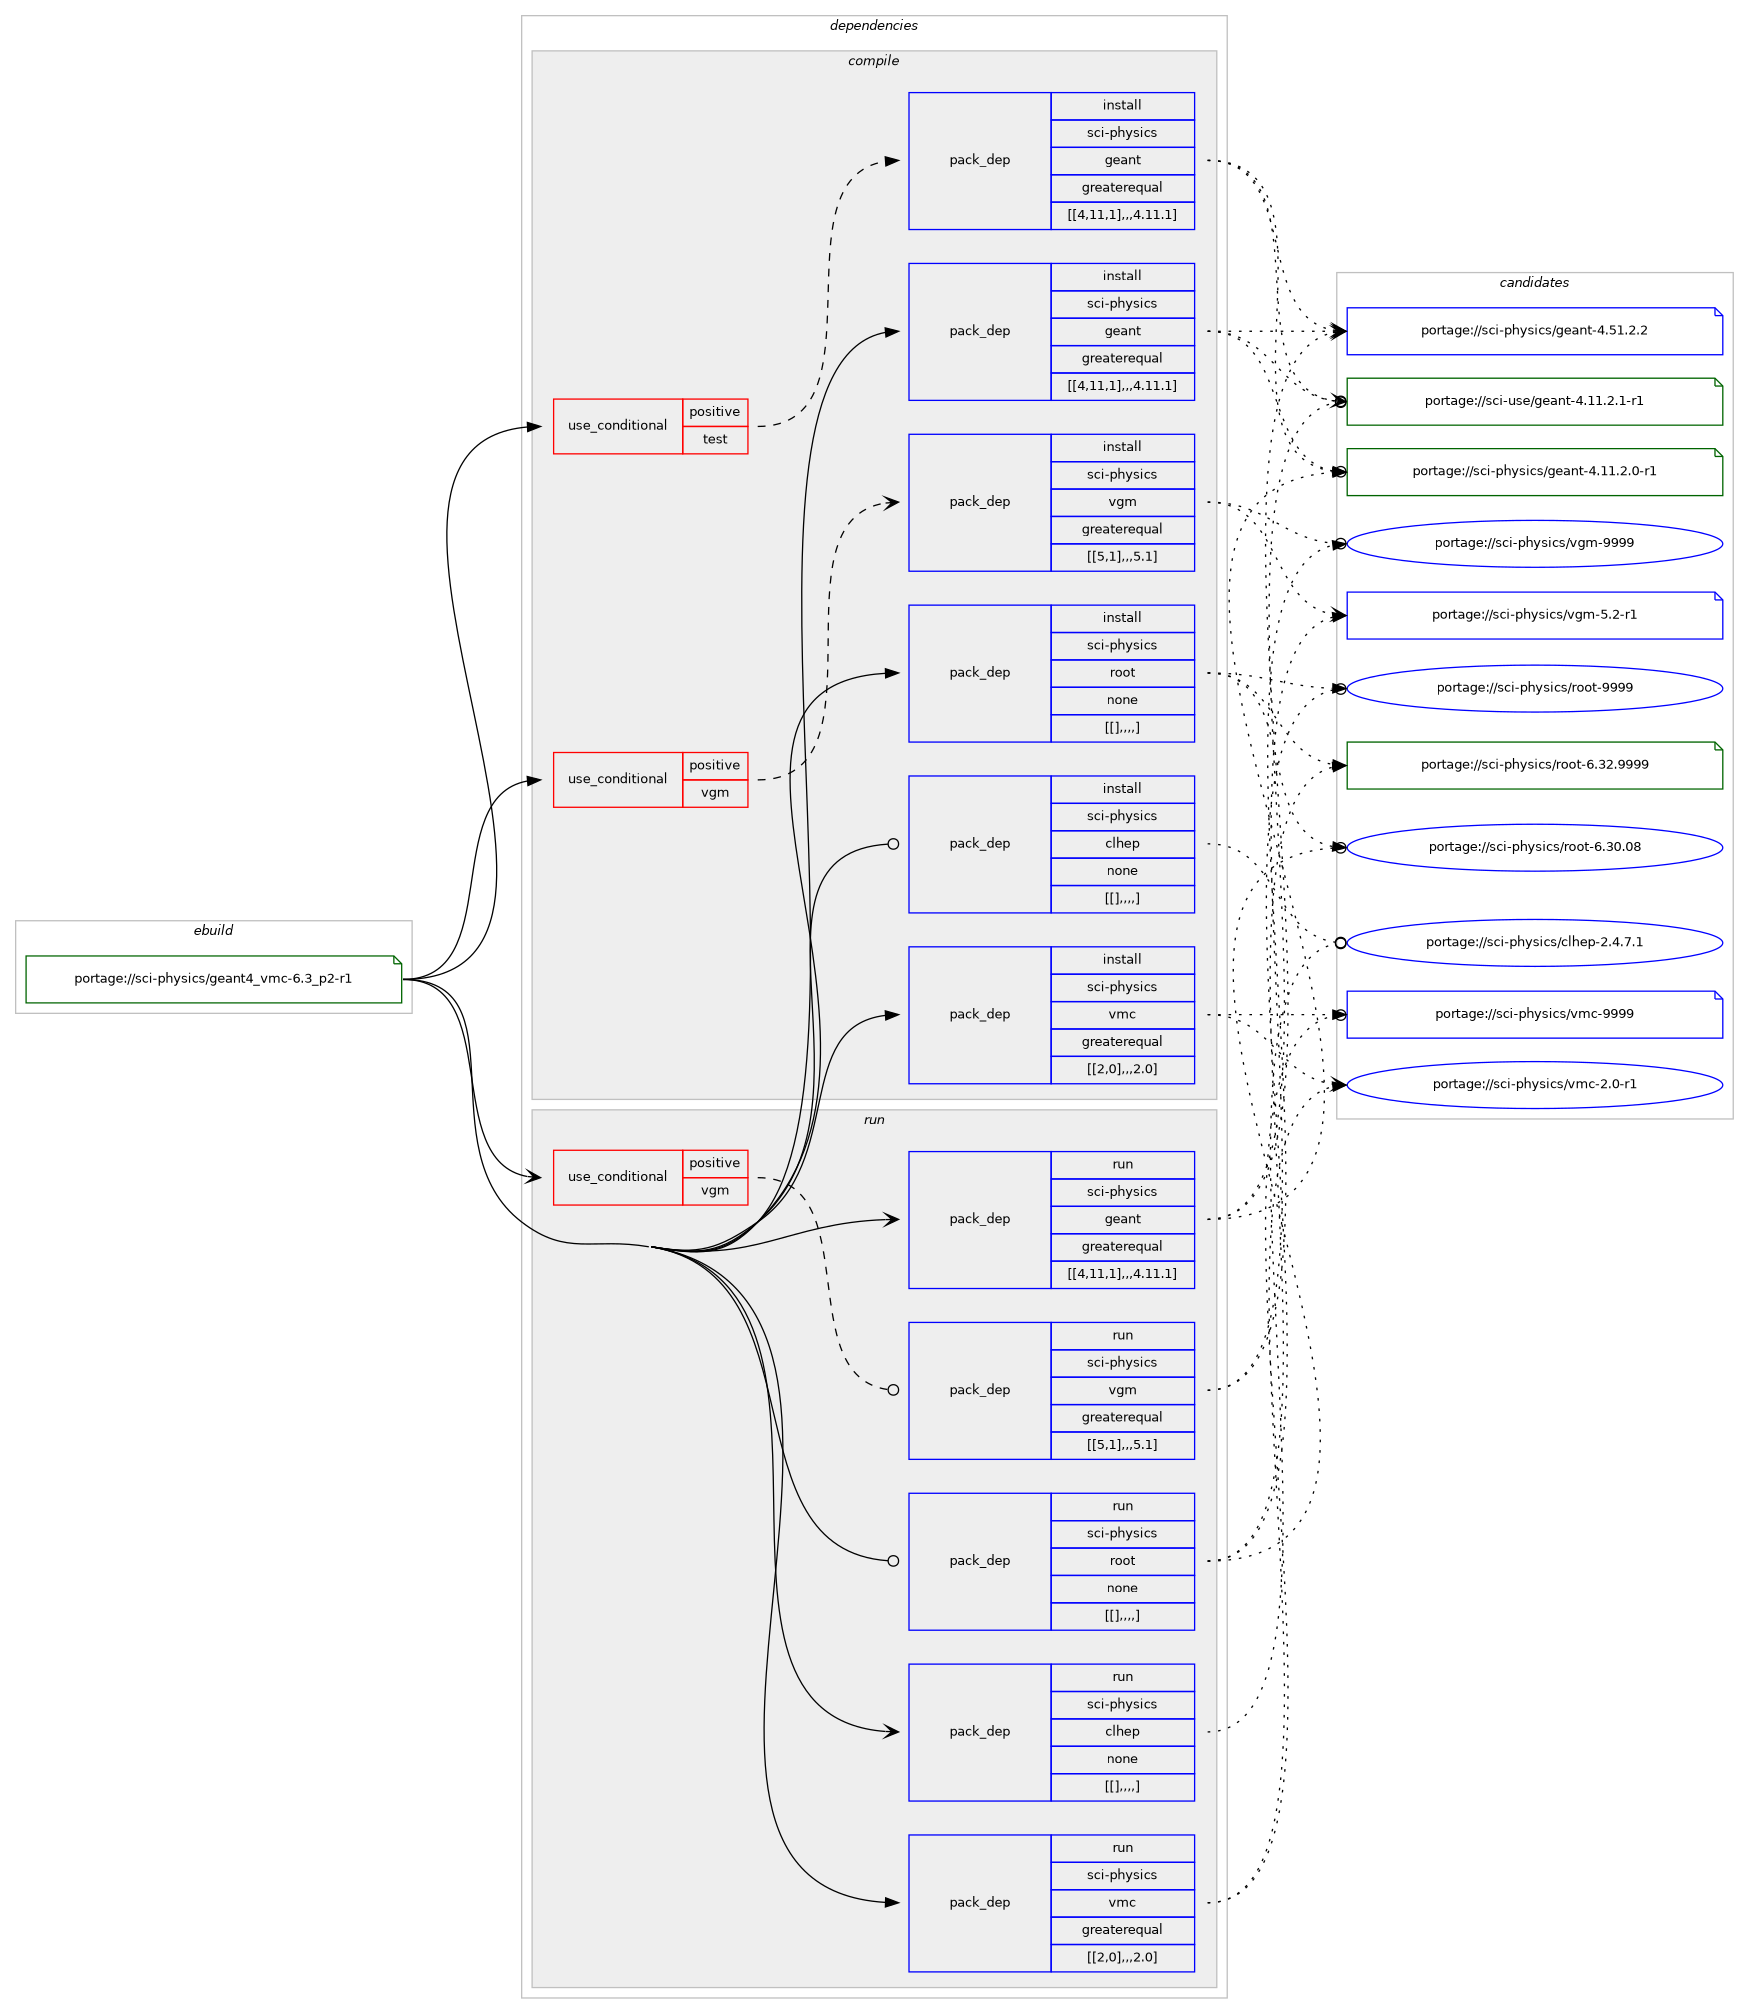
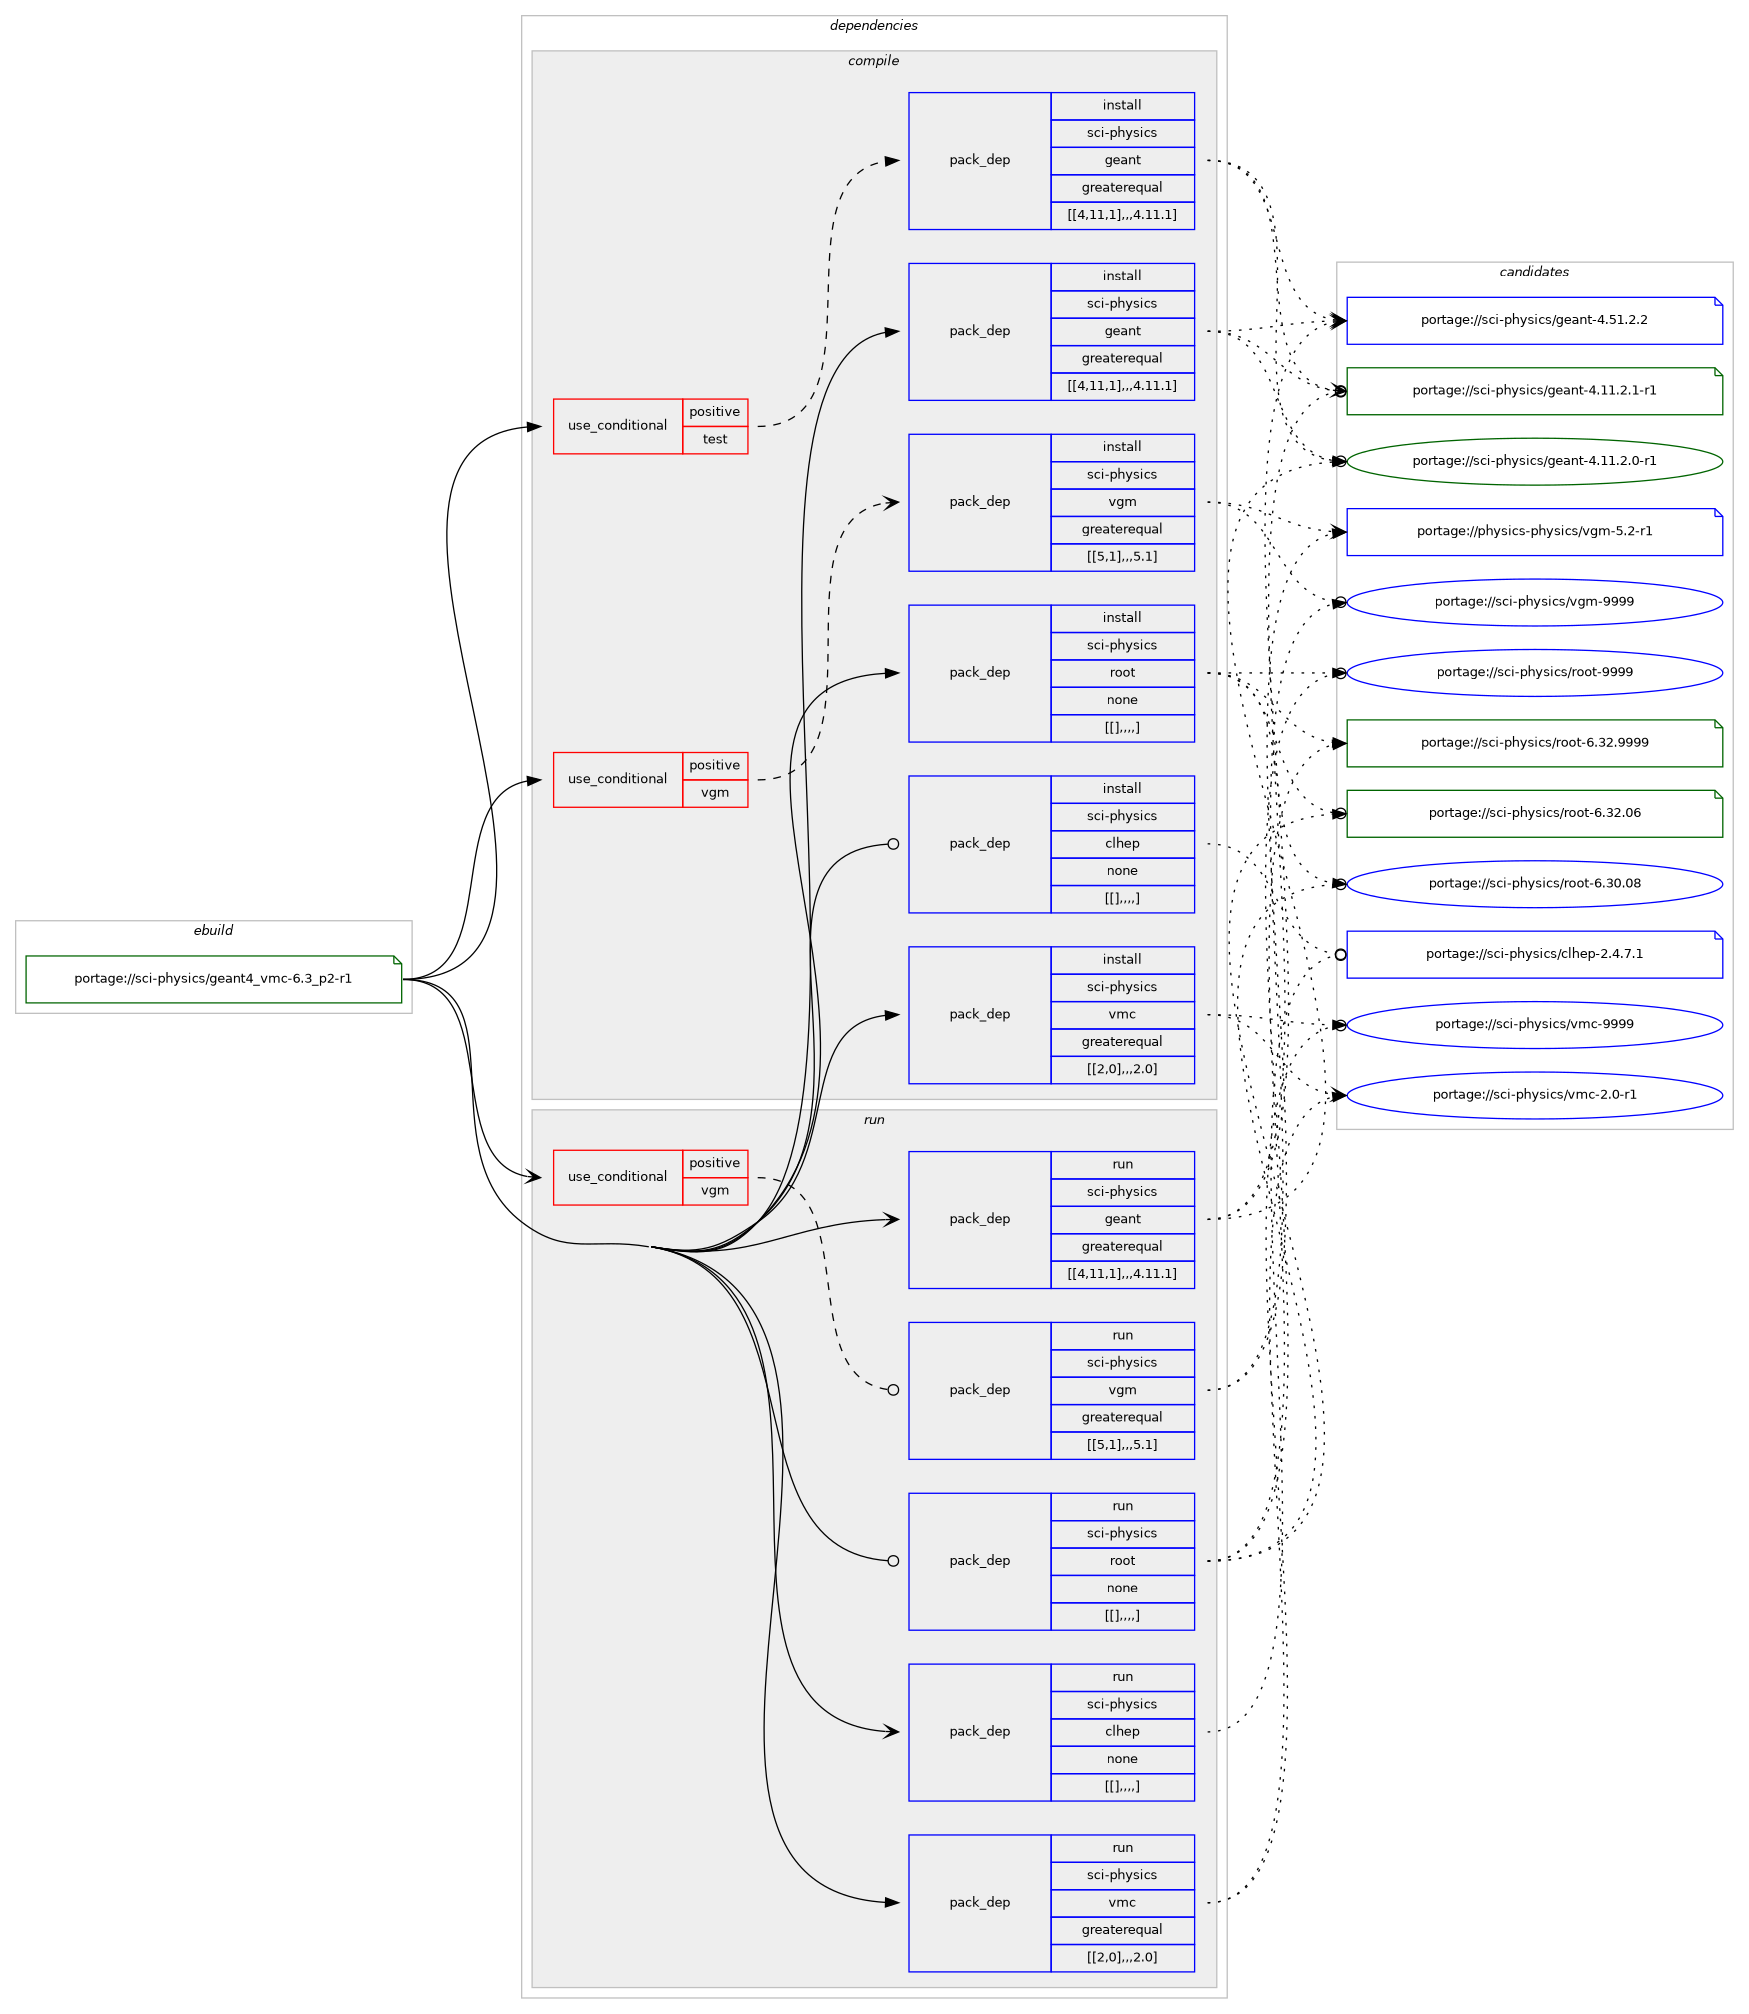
(1535, 402) -> (1535, 391)
(1535, 472) -> (1535, 462)
(1535, 616) -> (1535, 532)
none -> (1535, 814)
(1535, 943) -> (1535, 955)
(1535, 1015) -> (1535, 1025)
